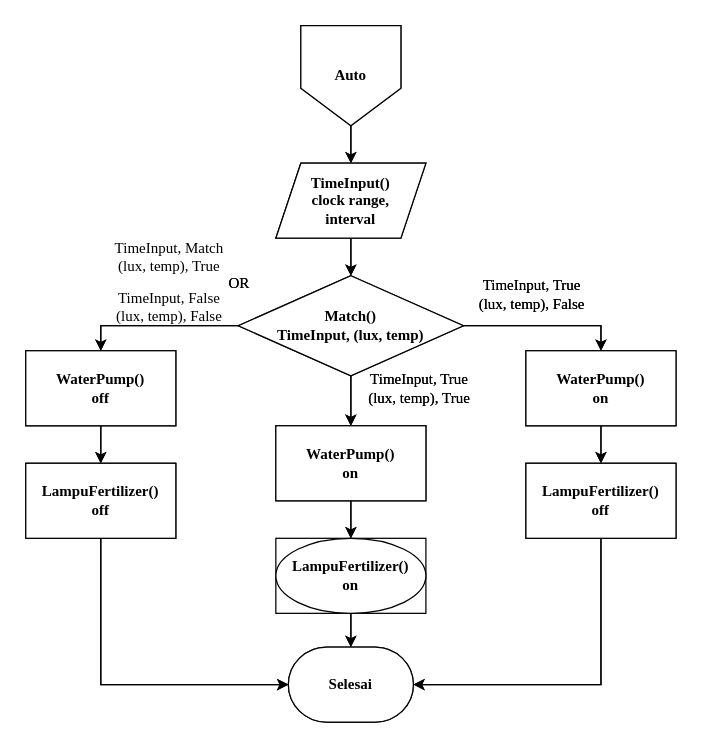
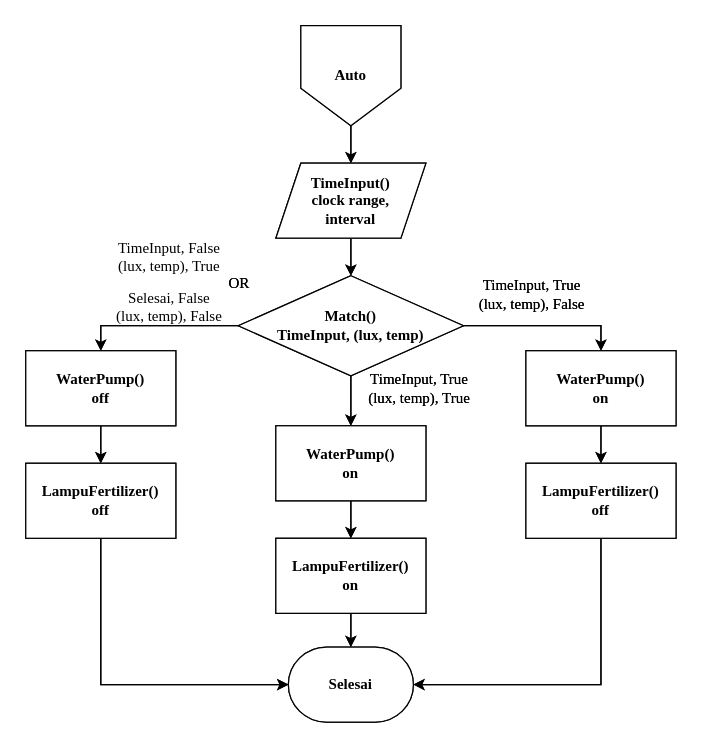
(169, 257) -> (169, 257)
(169, 307) -> (169, 307)
(351, 576) -> (351, 576)
